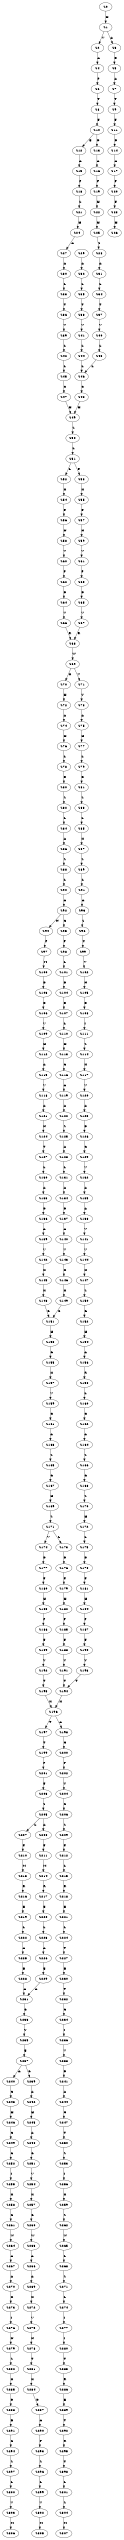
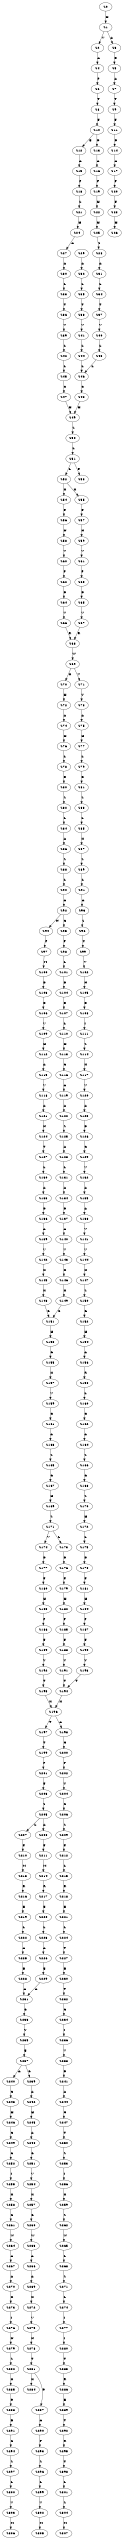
(82, 488) -> (72, 489)
(35, 2399) -> (42, 2387)
